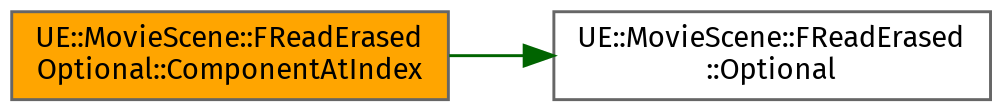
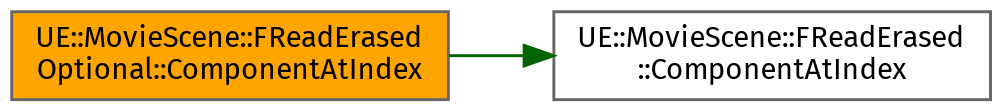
(772, 56) -> (772, 56)
